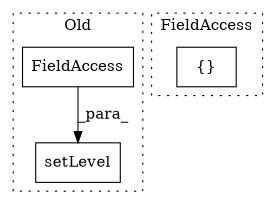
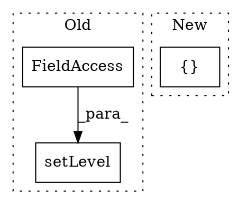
(207, 26) -> (190, 26)
